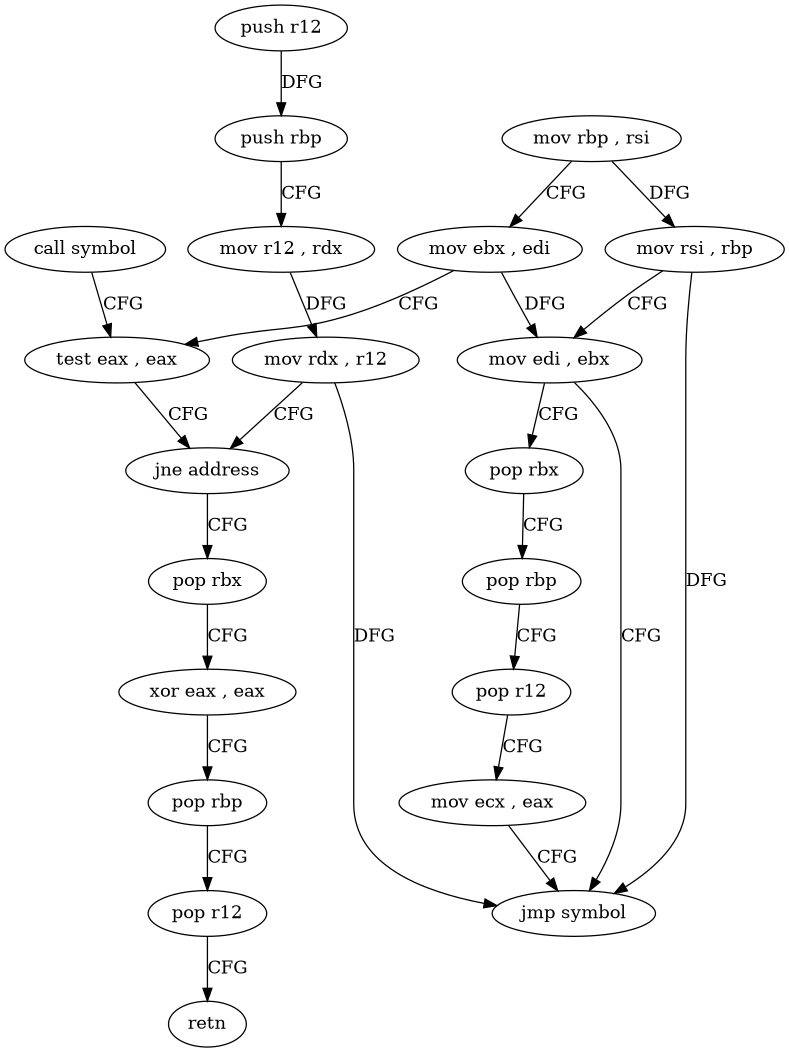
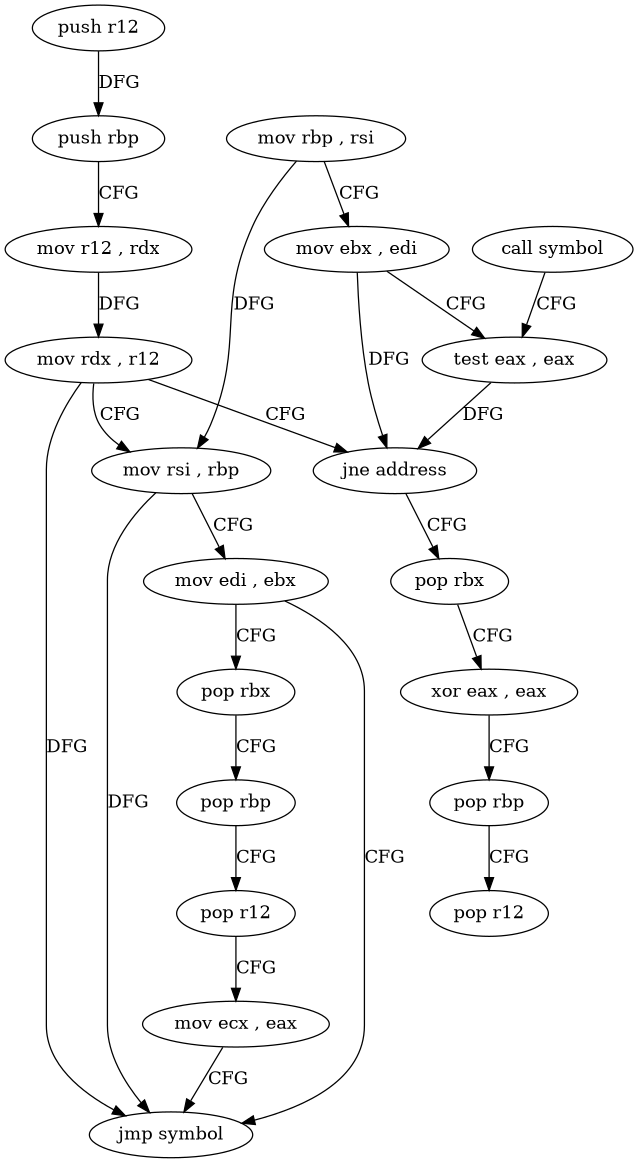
(516, 299) -> (364, 355)
(188, 415) -> (483, 415)
none -> (97, 418)
(207, 1024) -> none
